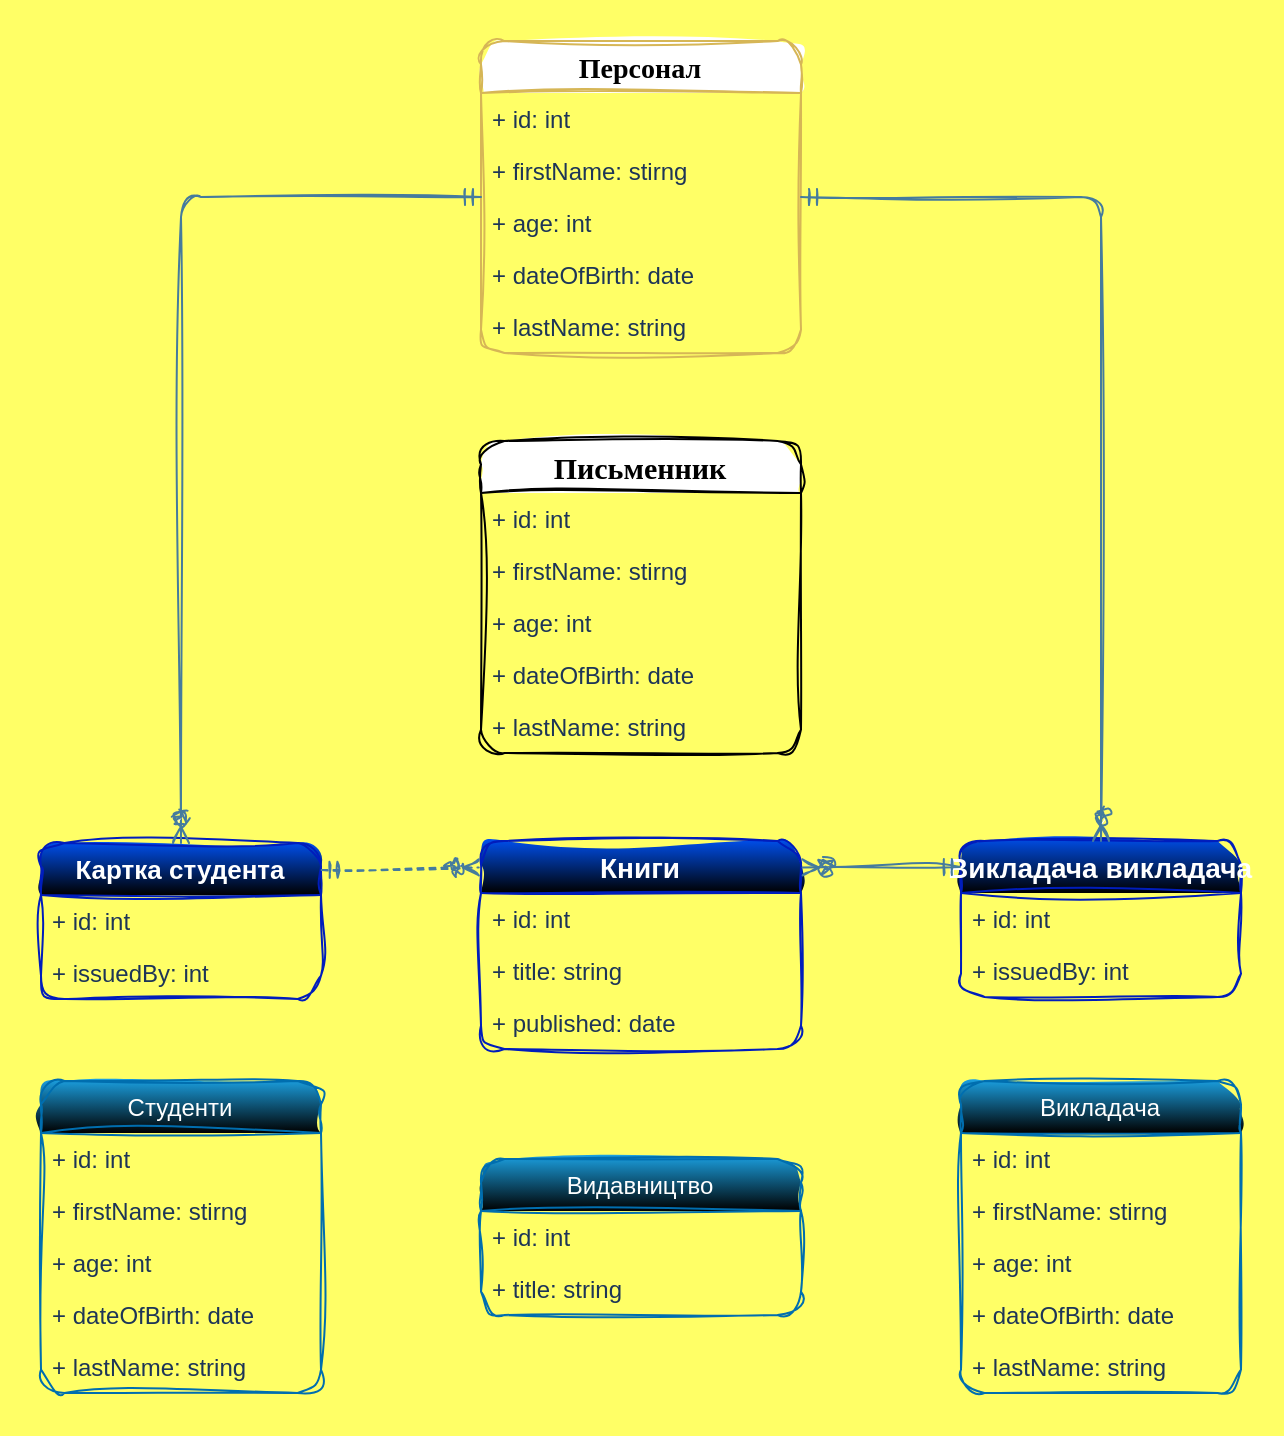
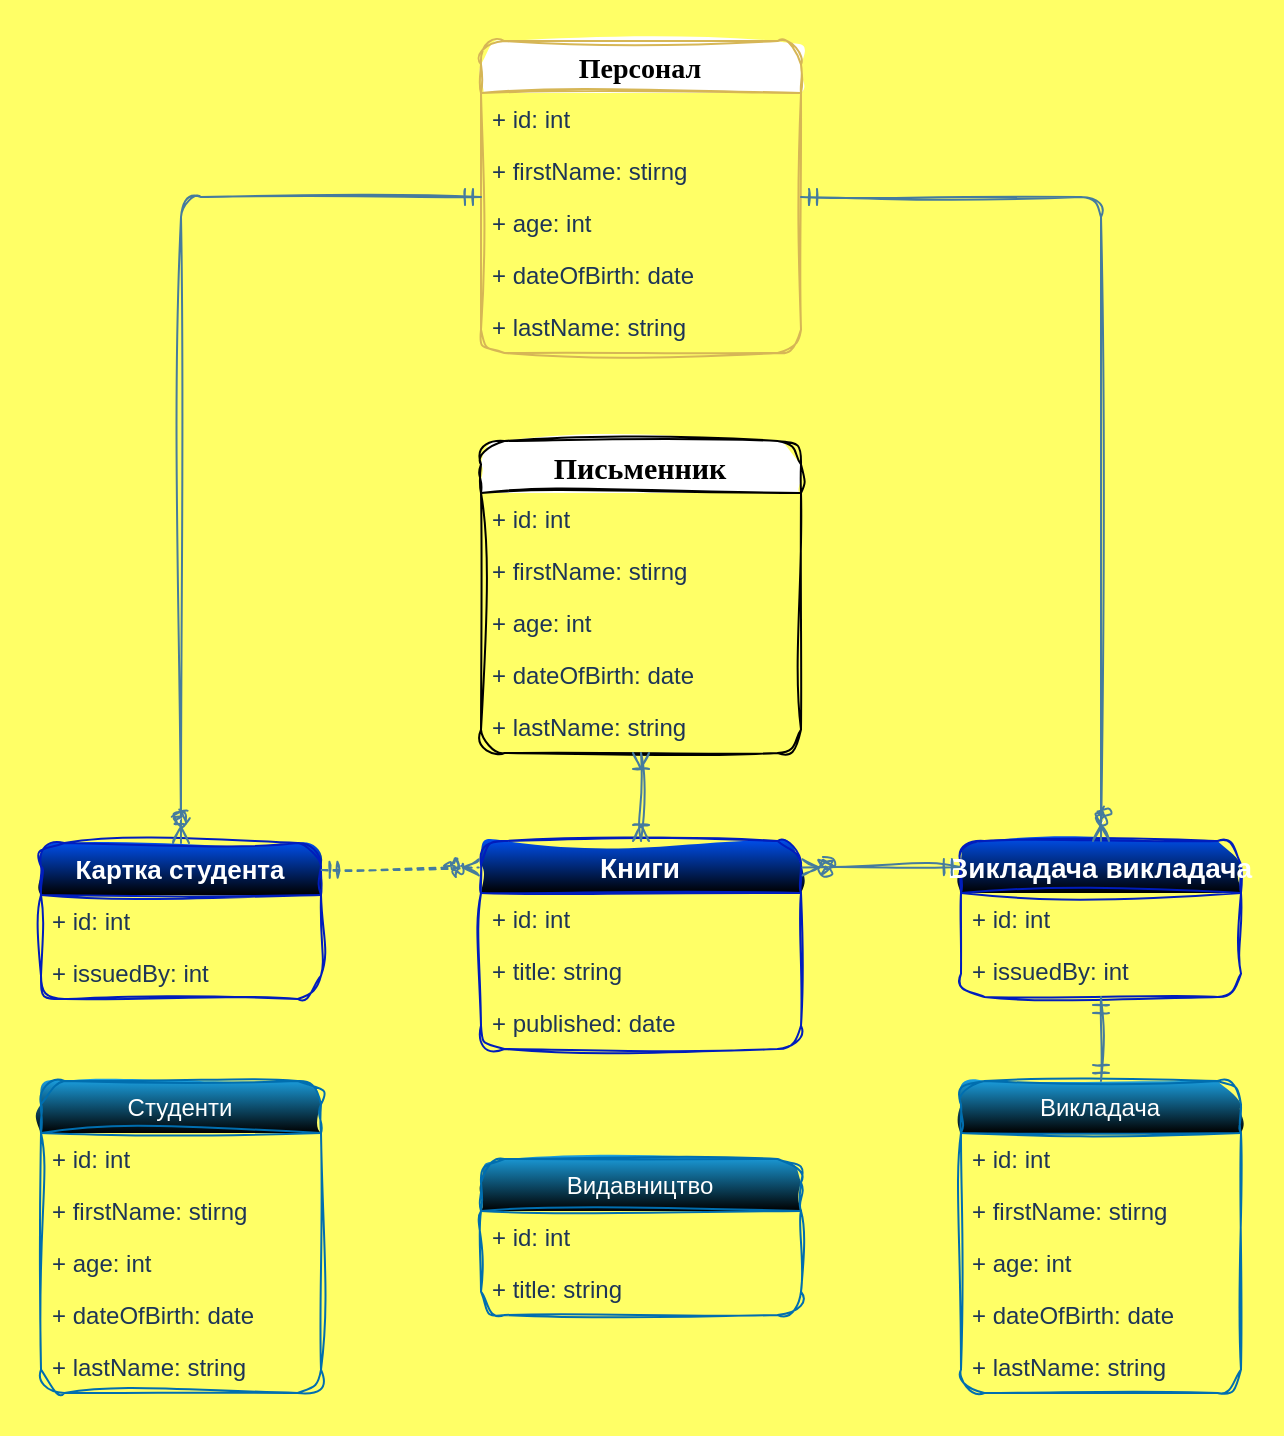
none -> (641, 795)
none -> (1101, 1037)
